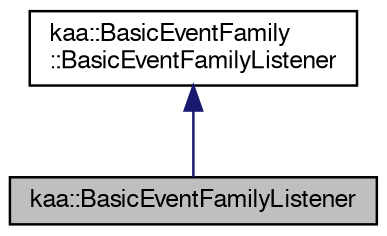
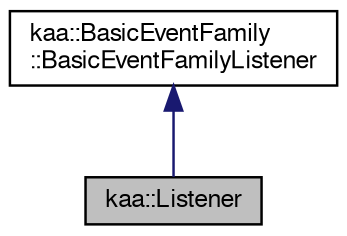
(193, 201) -> (174, 201)
